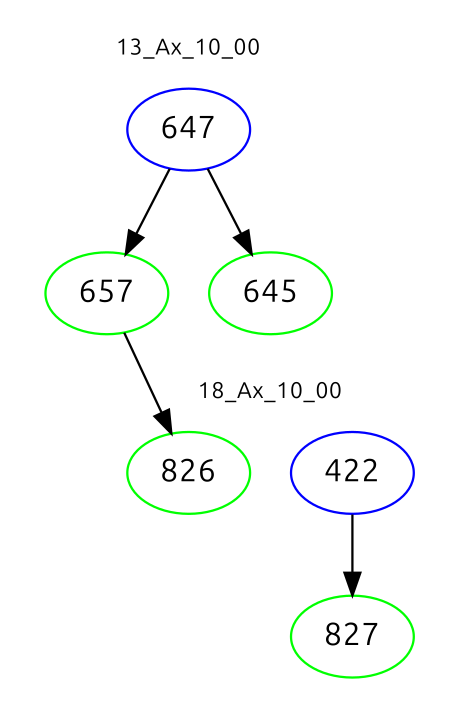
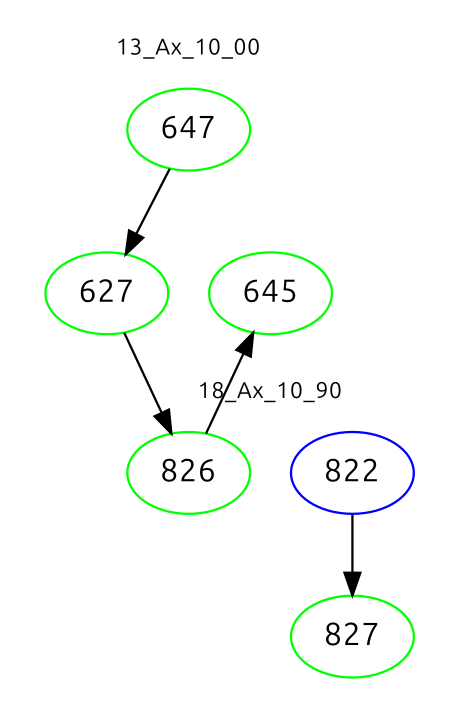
(189, 130) -> (189, 130)
(224, 201) -> (225, 394)
(107, 293) -> (107, 293)
(271, 392) -> (271, 392)
(352, 473) -> (352, 473)
